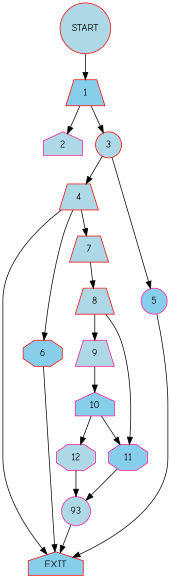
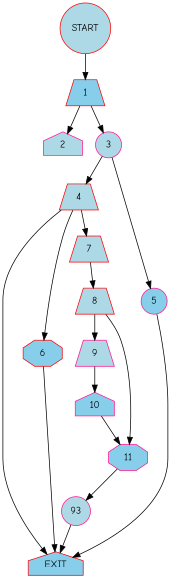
(109, 145) -> (109, 145)
(76, 457) -> none
